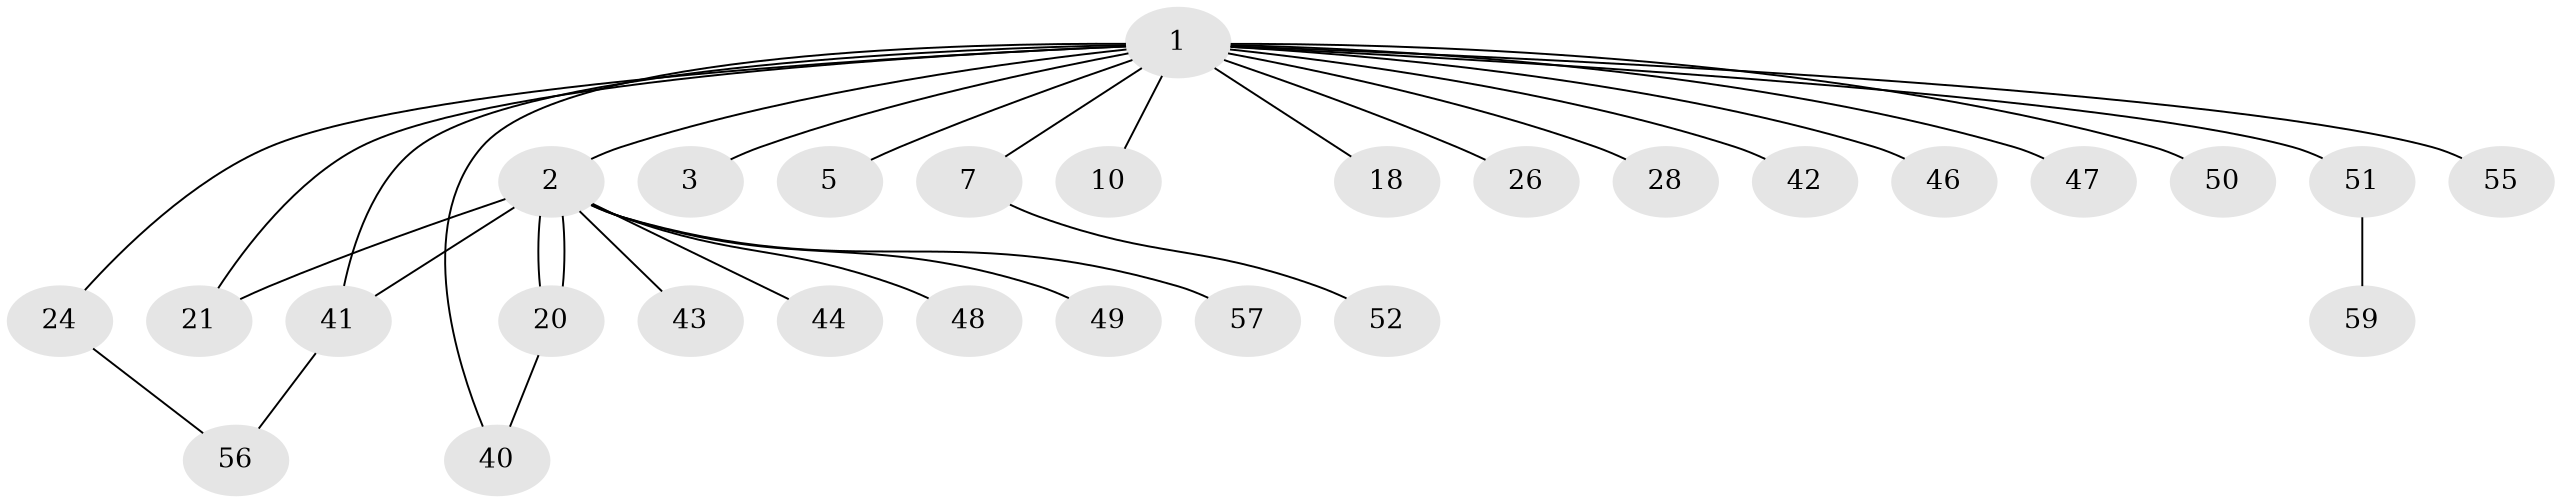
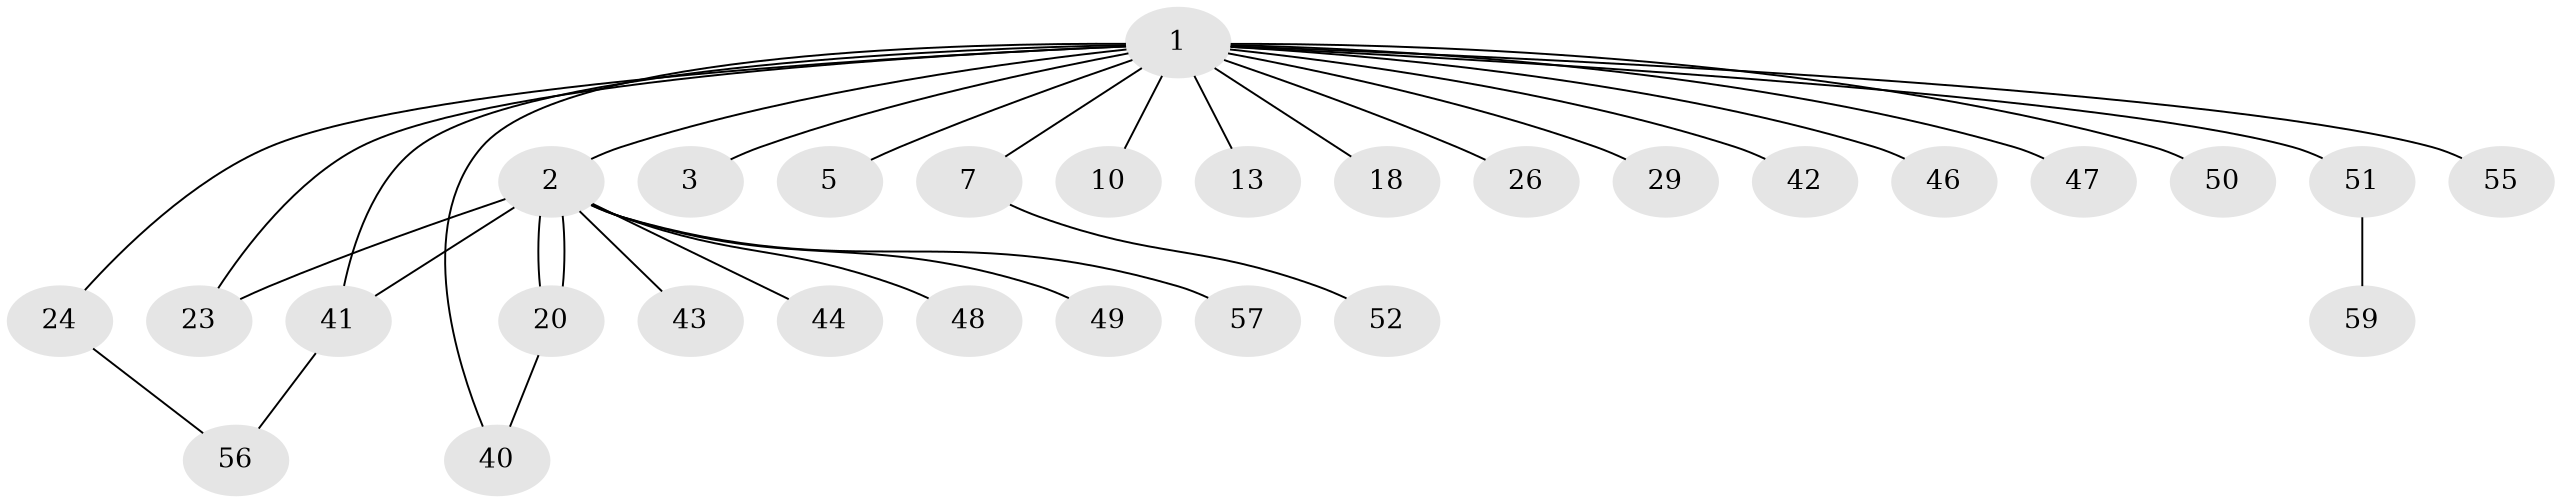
none -> (1248, 182)
(1666, 182) -> (1666, 182)
(199, 321) -> (199, 321)
